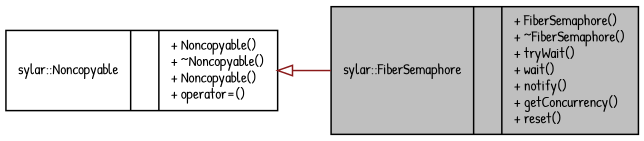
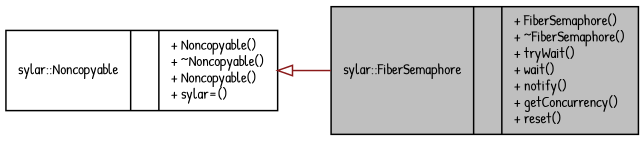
(209, 94) -> (200, 94)
